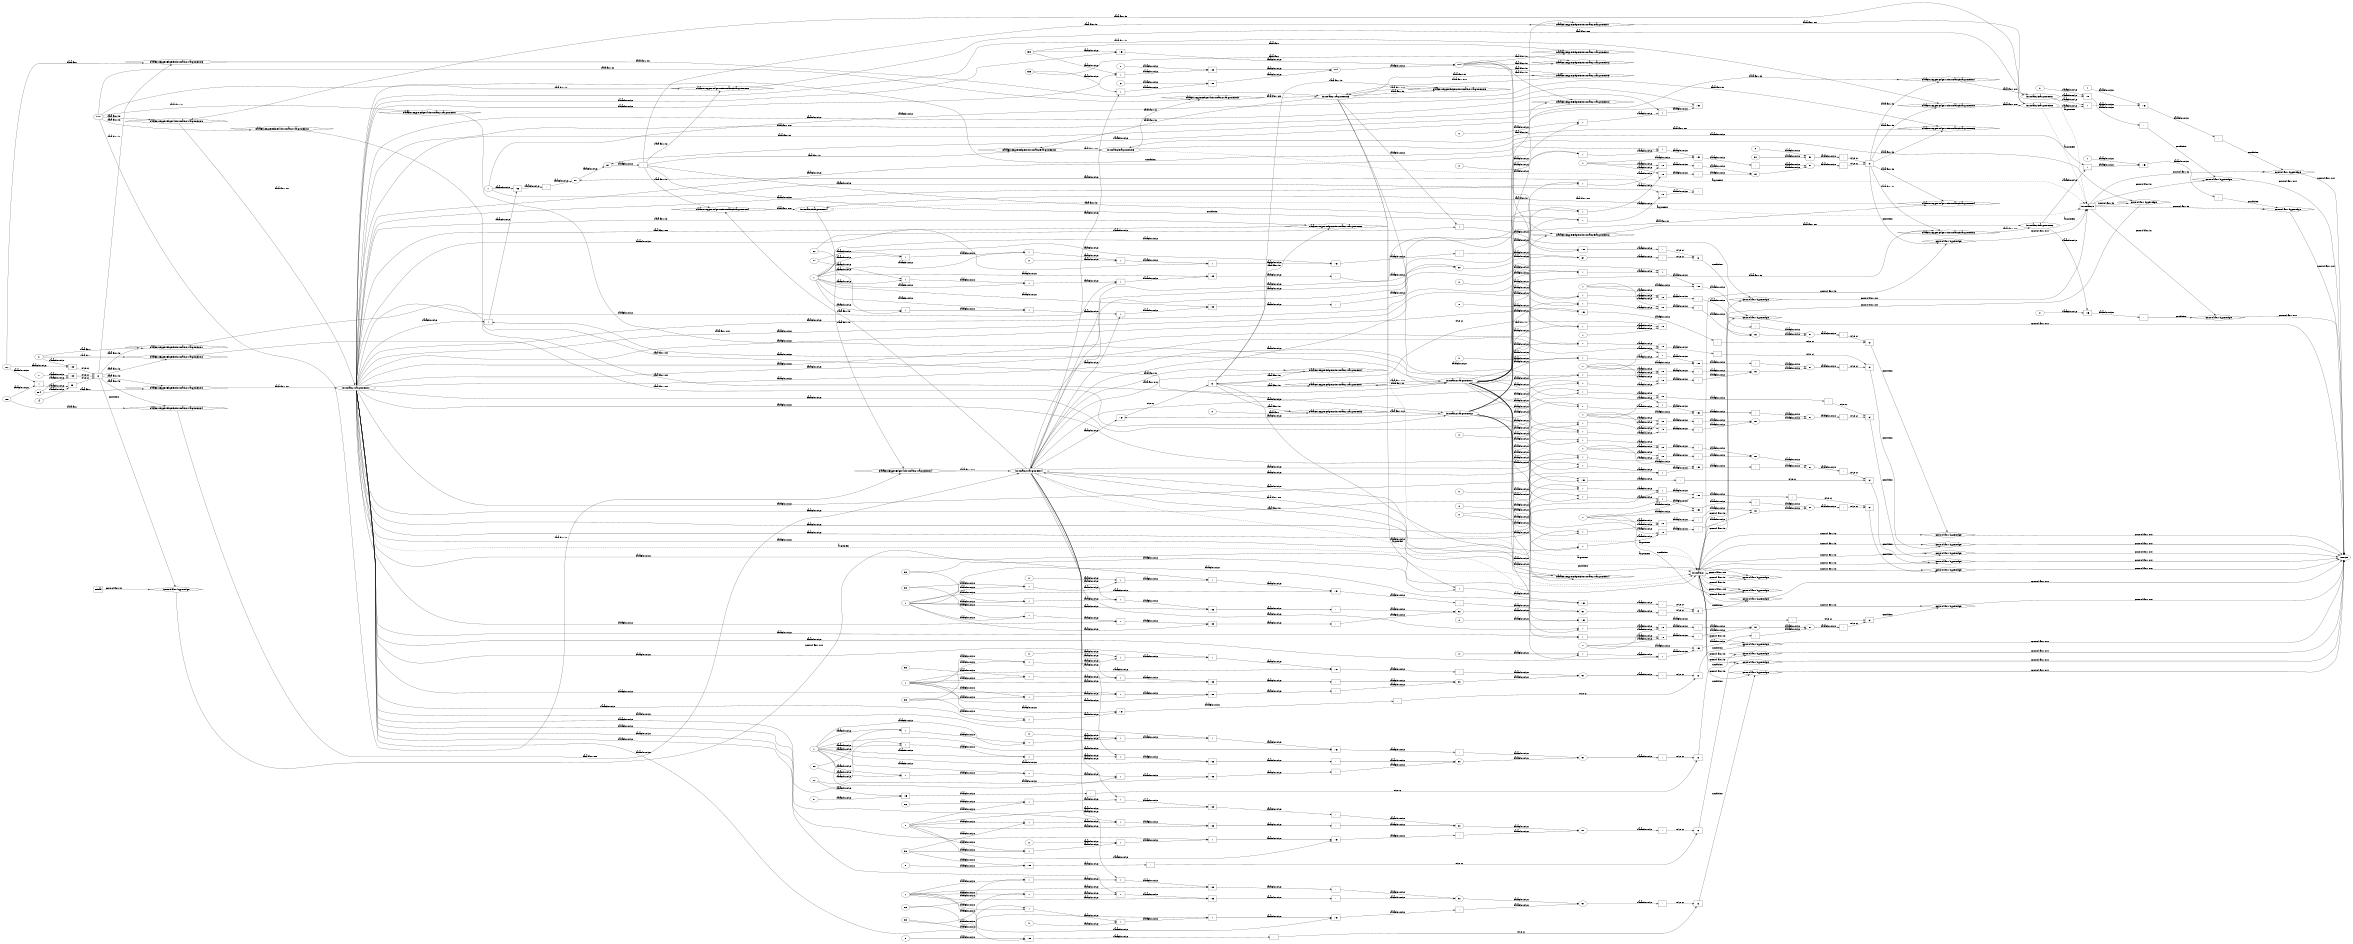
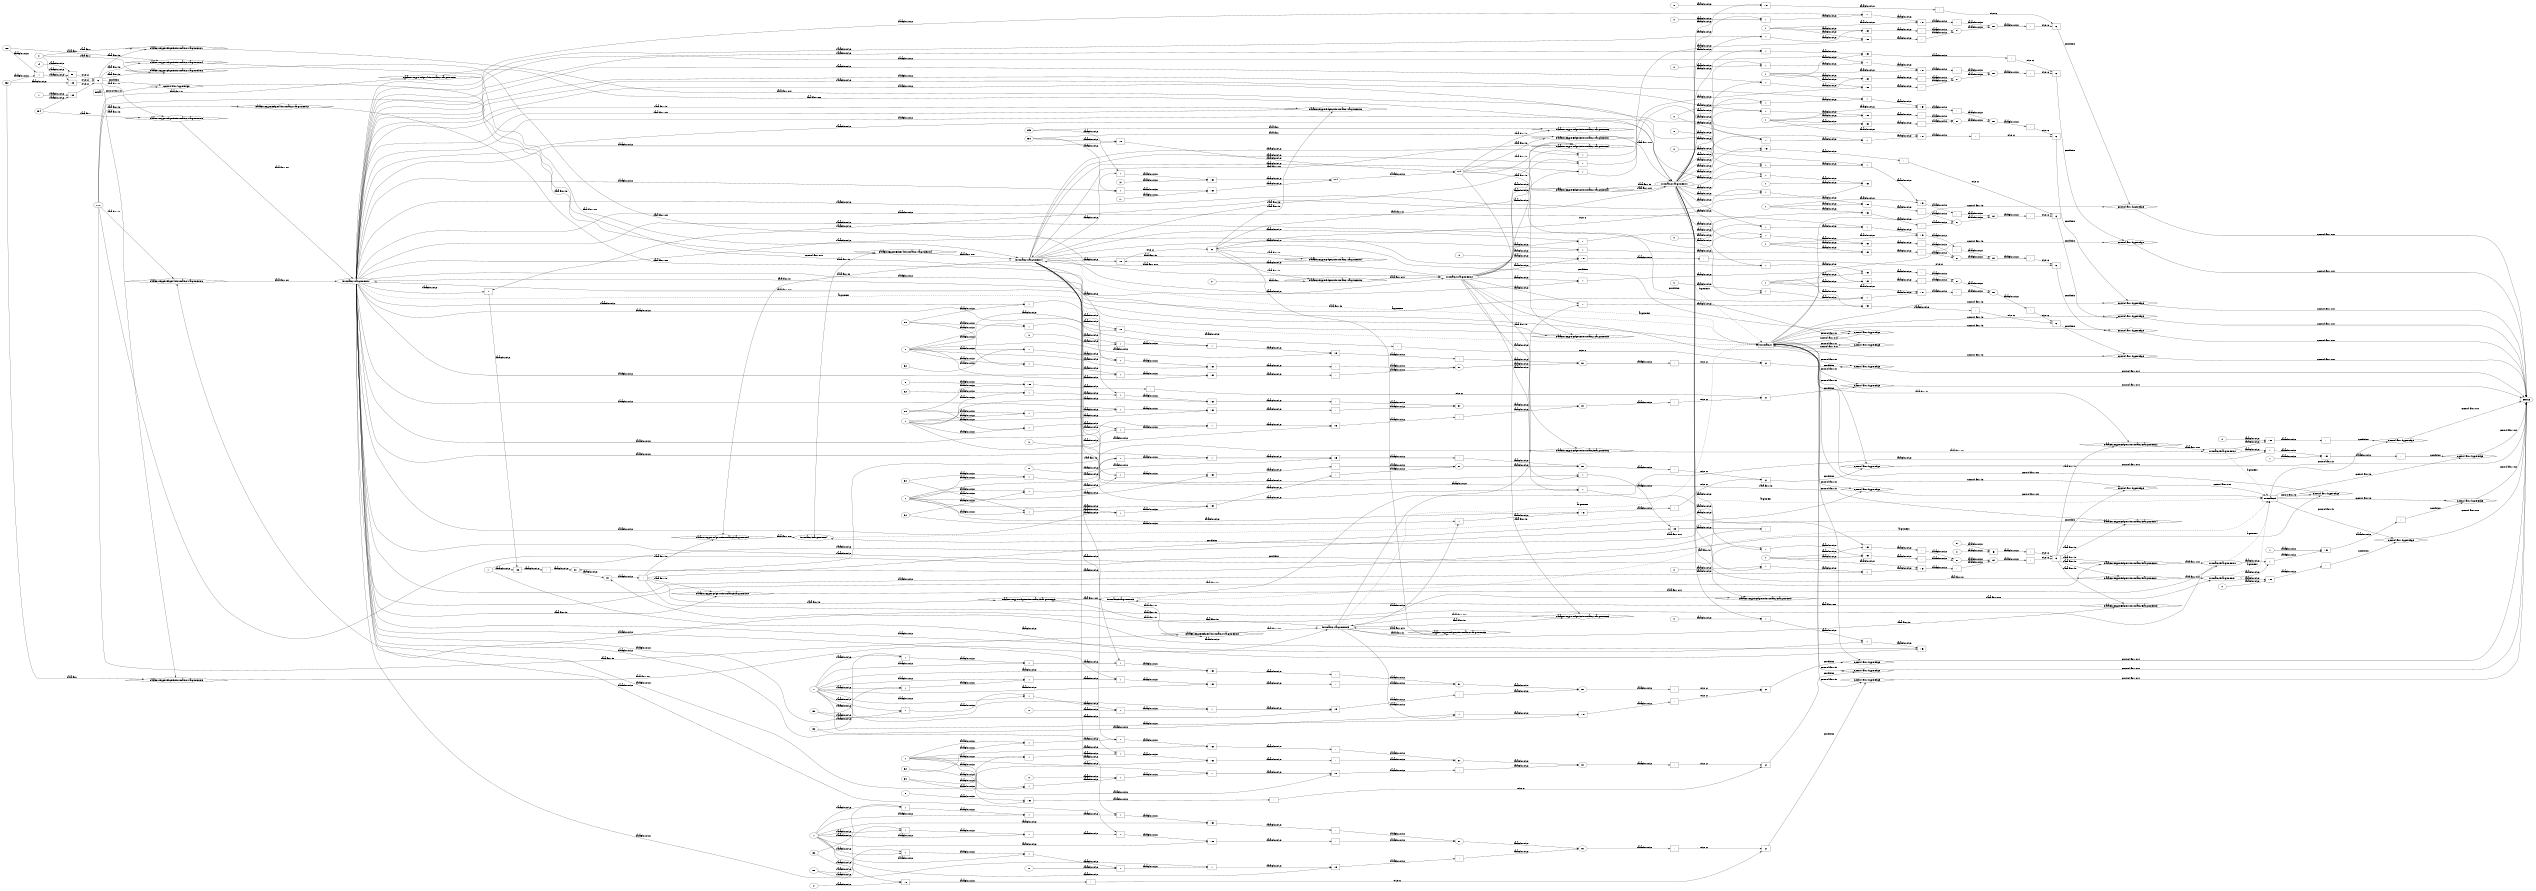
none -> (1641, 147)
